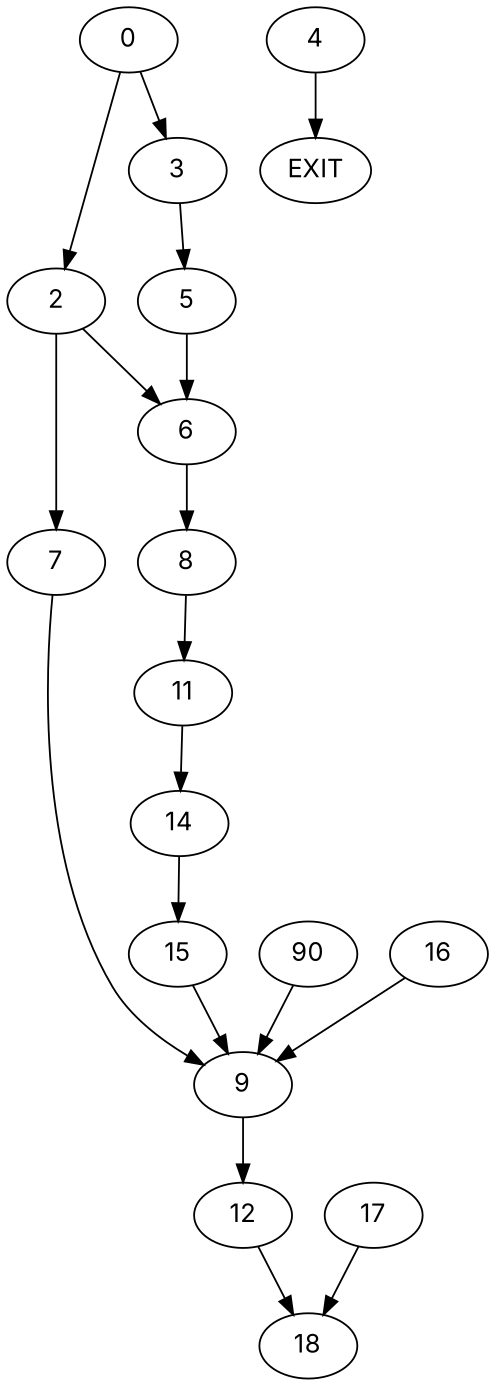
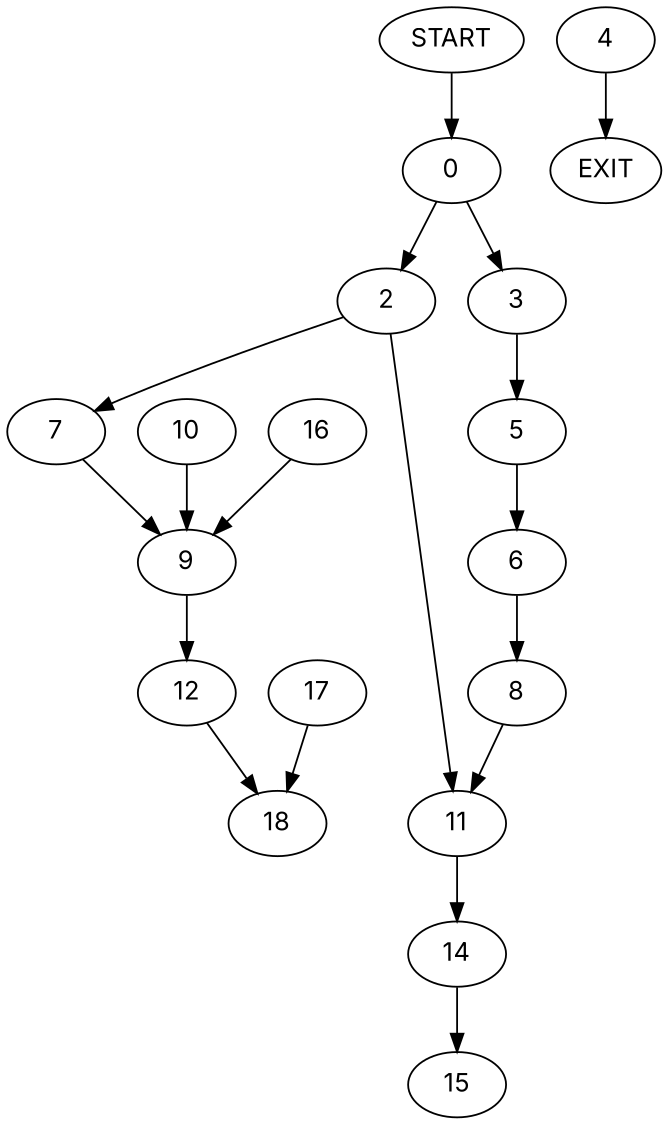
none -> (452, 40)
(115, 360) -> (420, 553)
(308, 954) -> (187, 432)
(206, 1011) -> none
